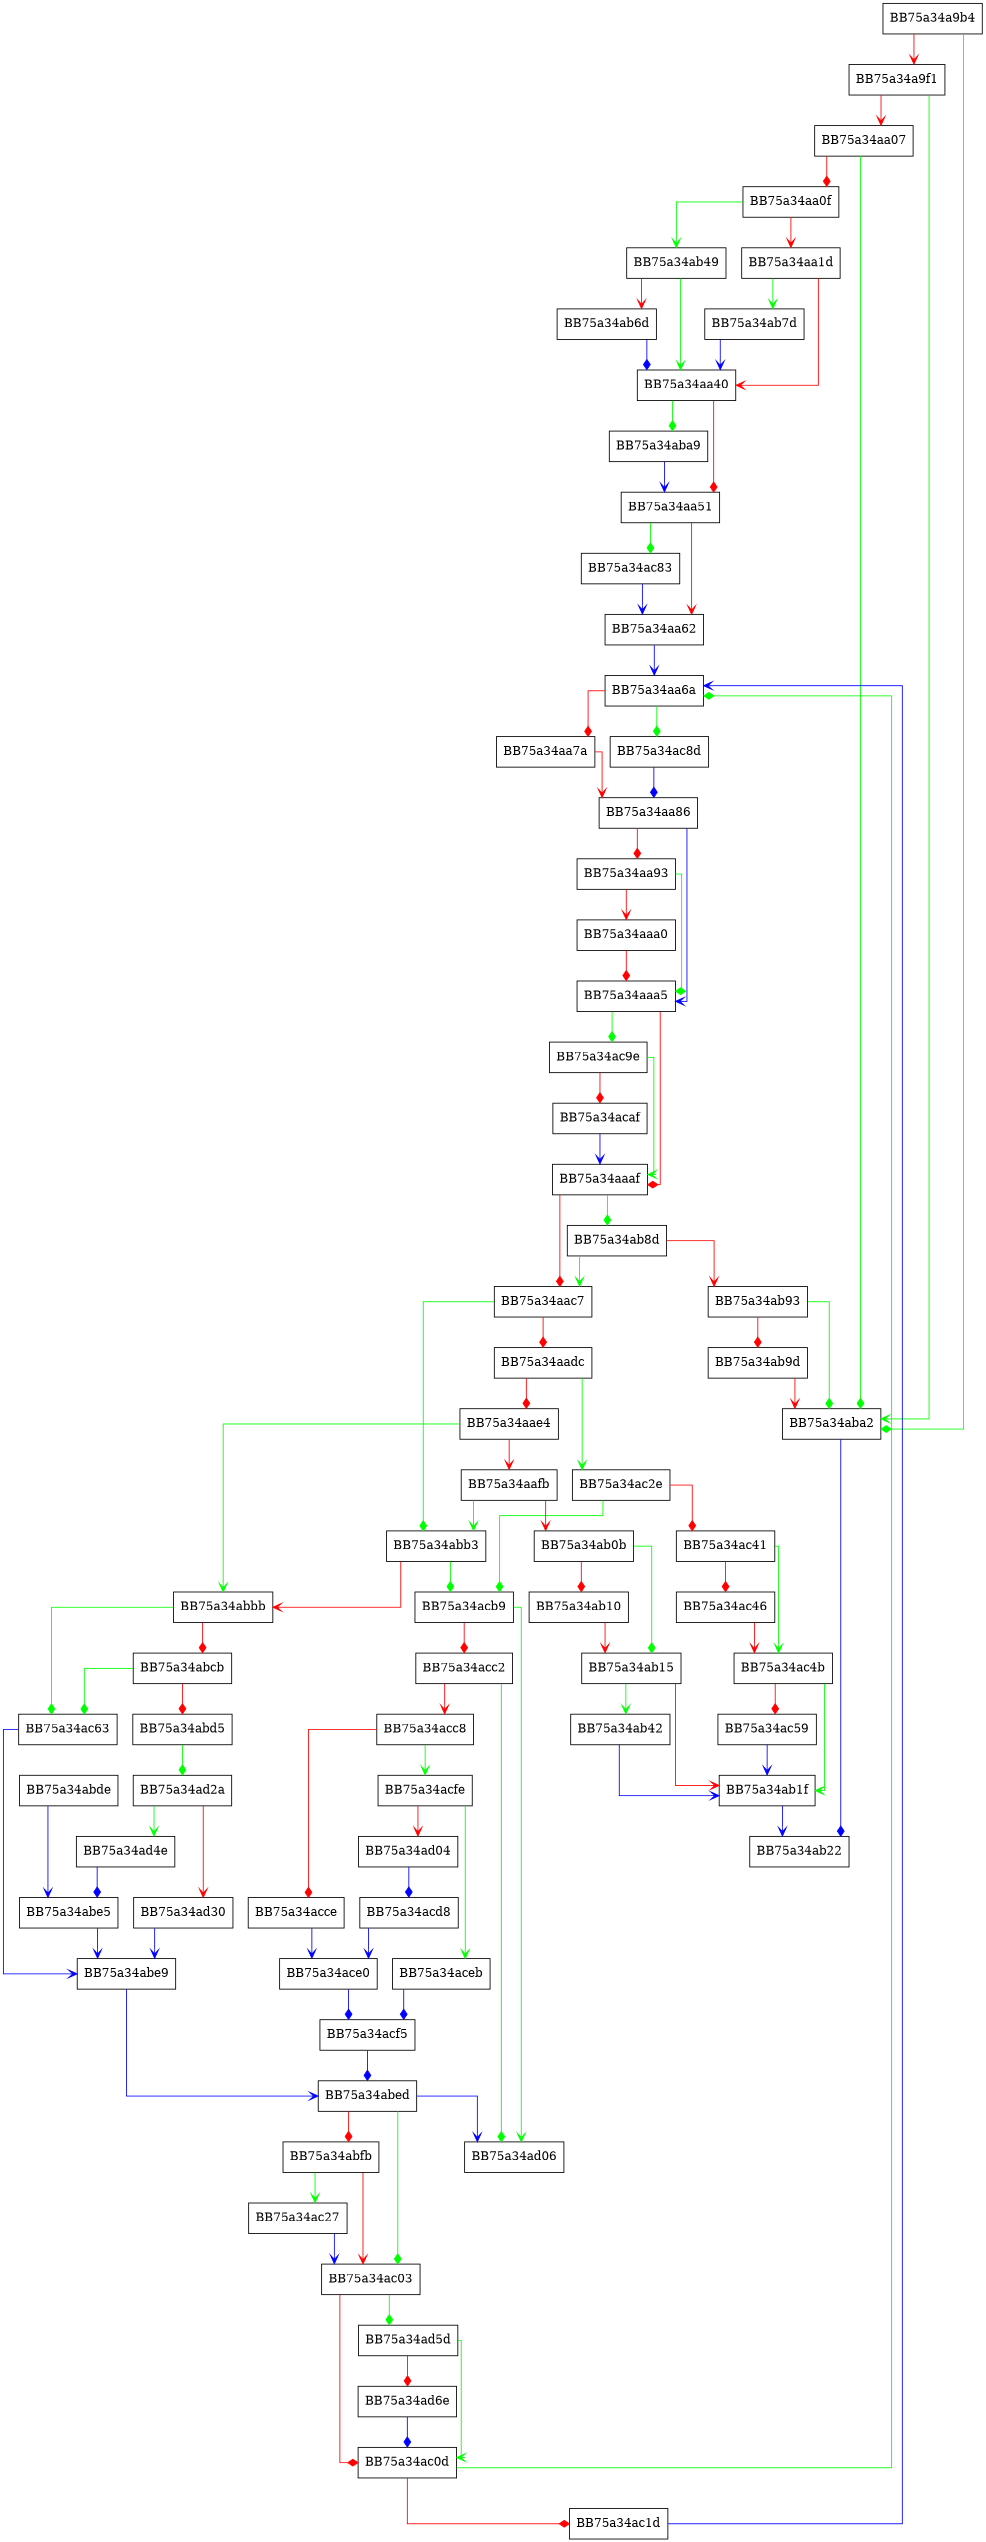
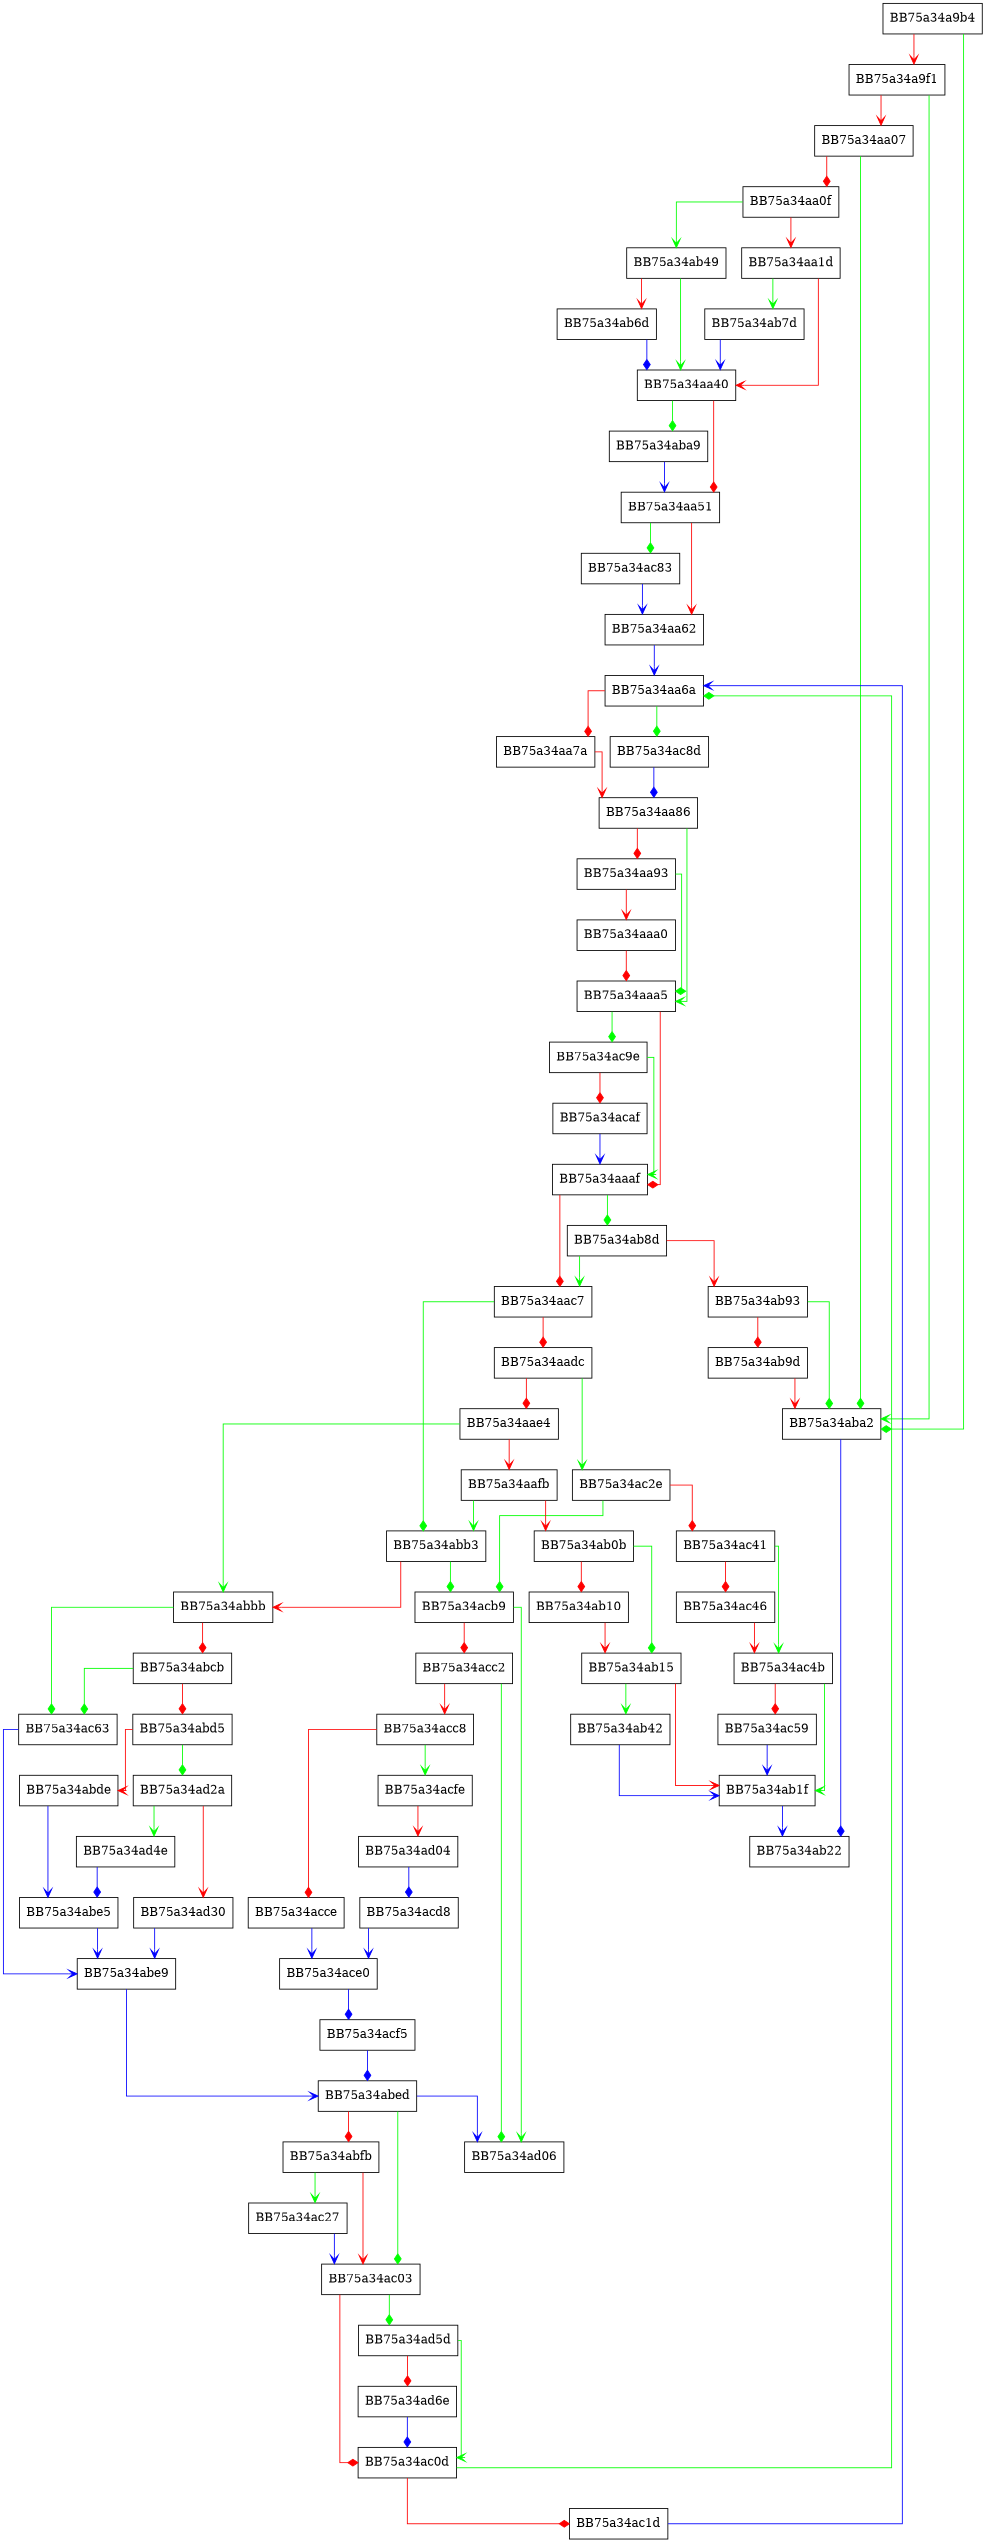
(687, 916) -> (687, 916)
none -> (125, 1757)
(441, 1974) -> none
